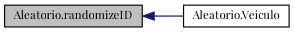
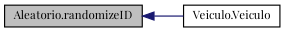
(236, 16) -> (232, 16)
